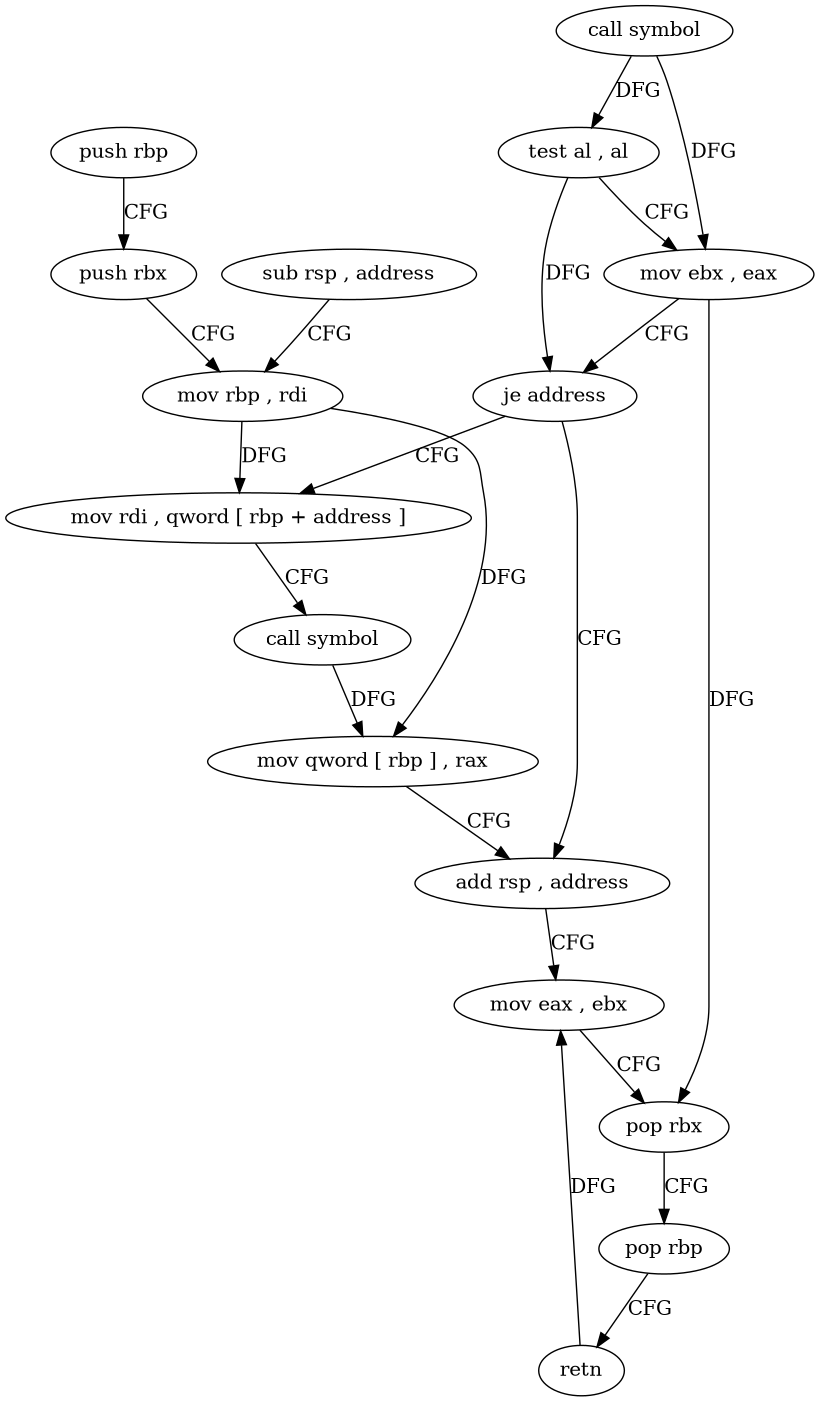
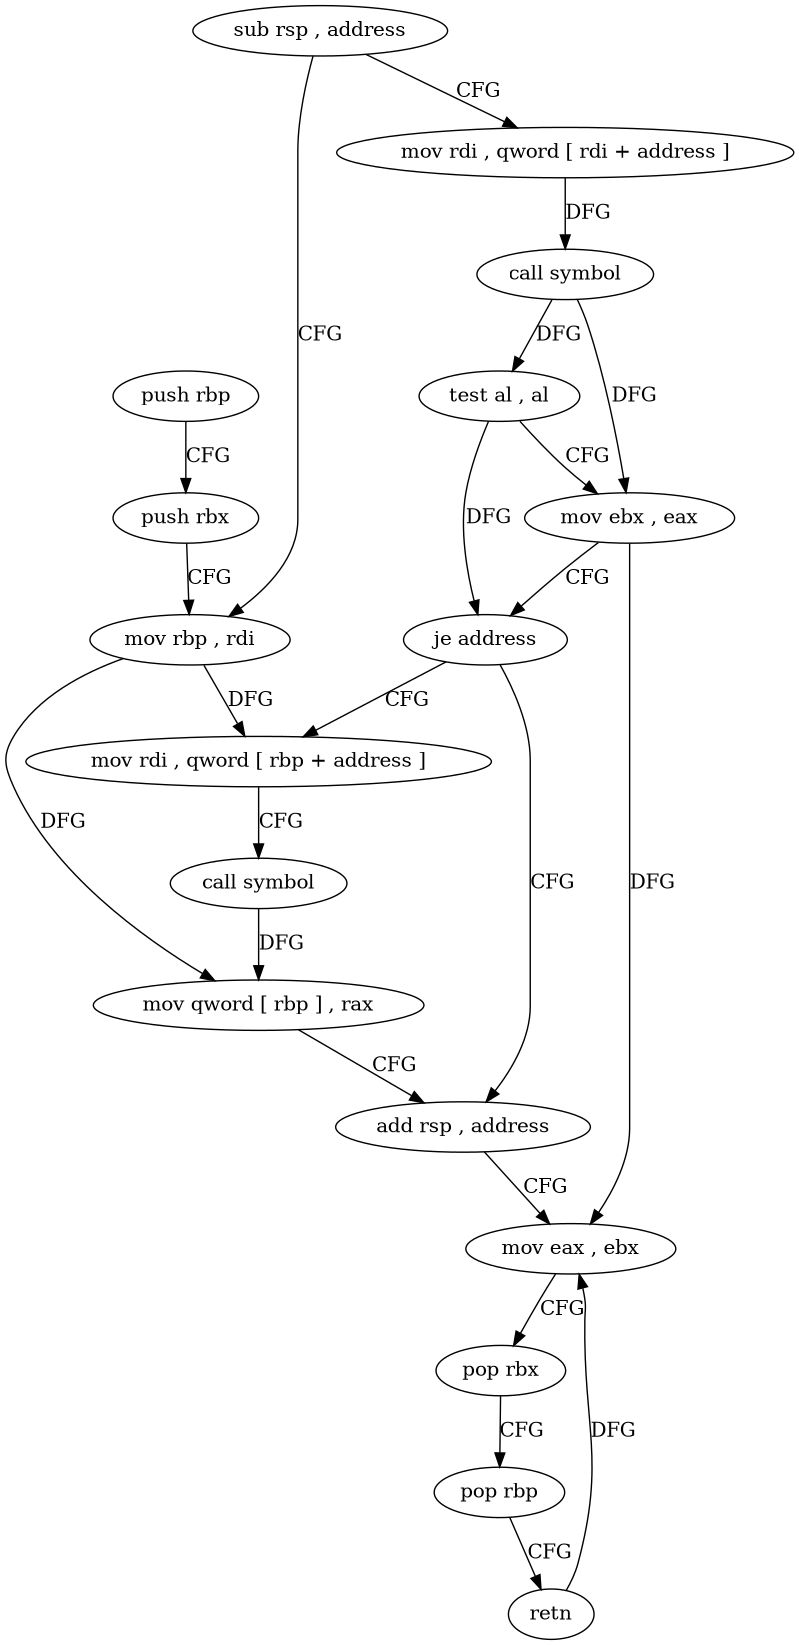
none -> (565, 153)
(709, 697) -> (630, 881)
